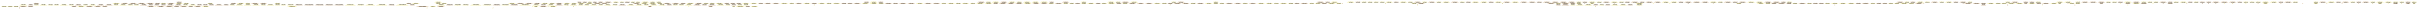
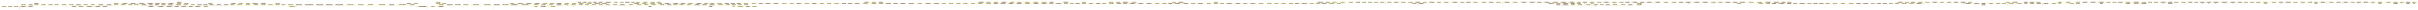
none -> (1342, 2)
none -> (2303, 2)
none -> (2310, 2)
